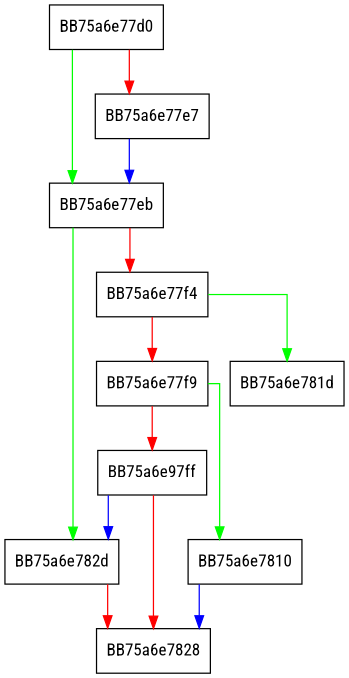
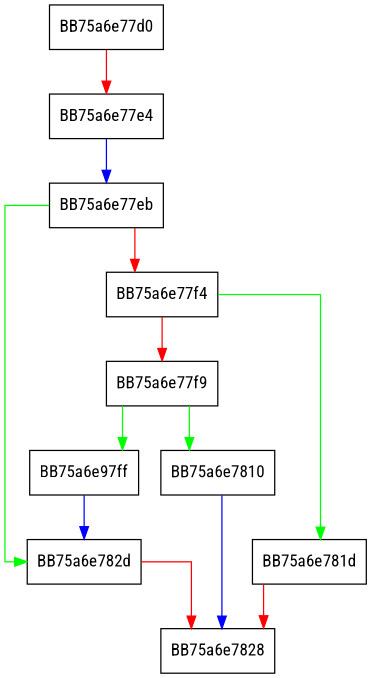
(72, 110) -> none
(152, 116) -> (106, 116)
(152, 422) -> (123, 422)
(153, 556) -> (264, 600)
